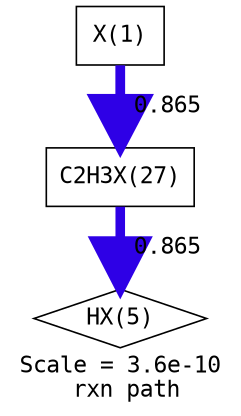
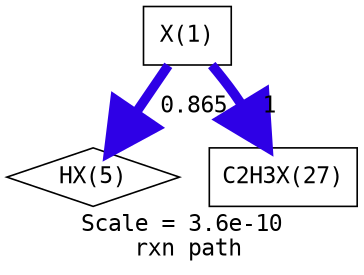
(161, 106) -> (263, 106)
(120, 224) -> (152, 89)
